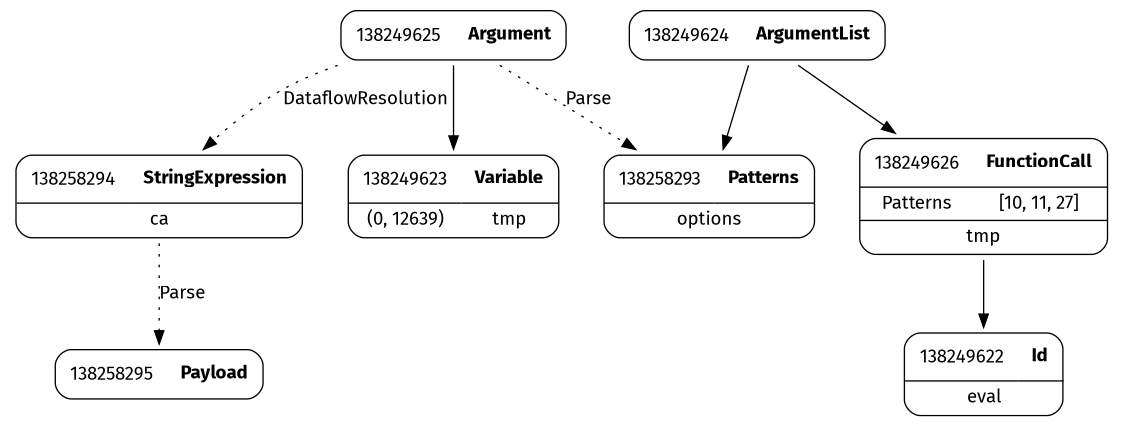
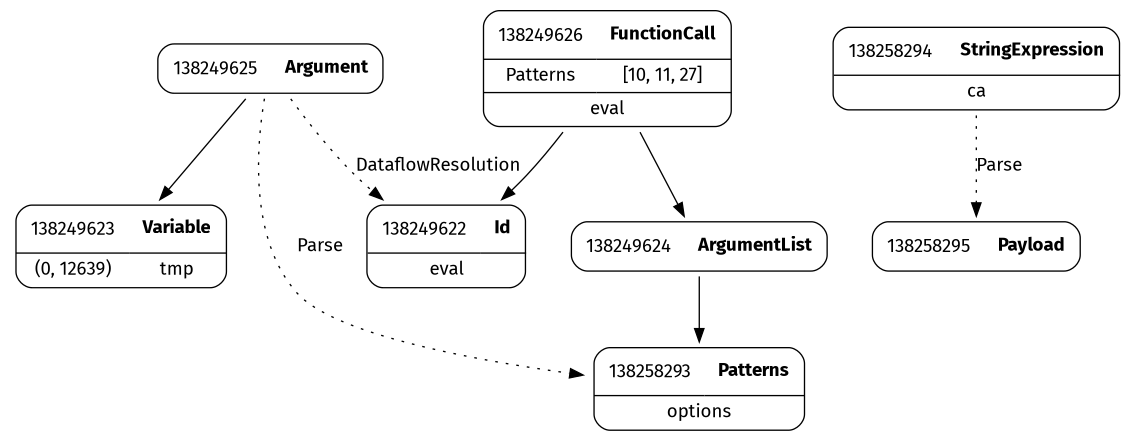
(841, 95) -> (659, 168)
(272, 96) -> (329, 147)
(984, 236) -> (607, 109)
